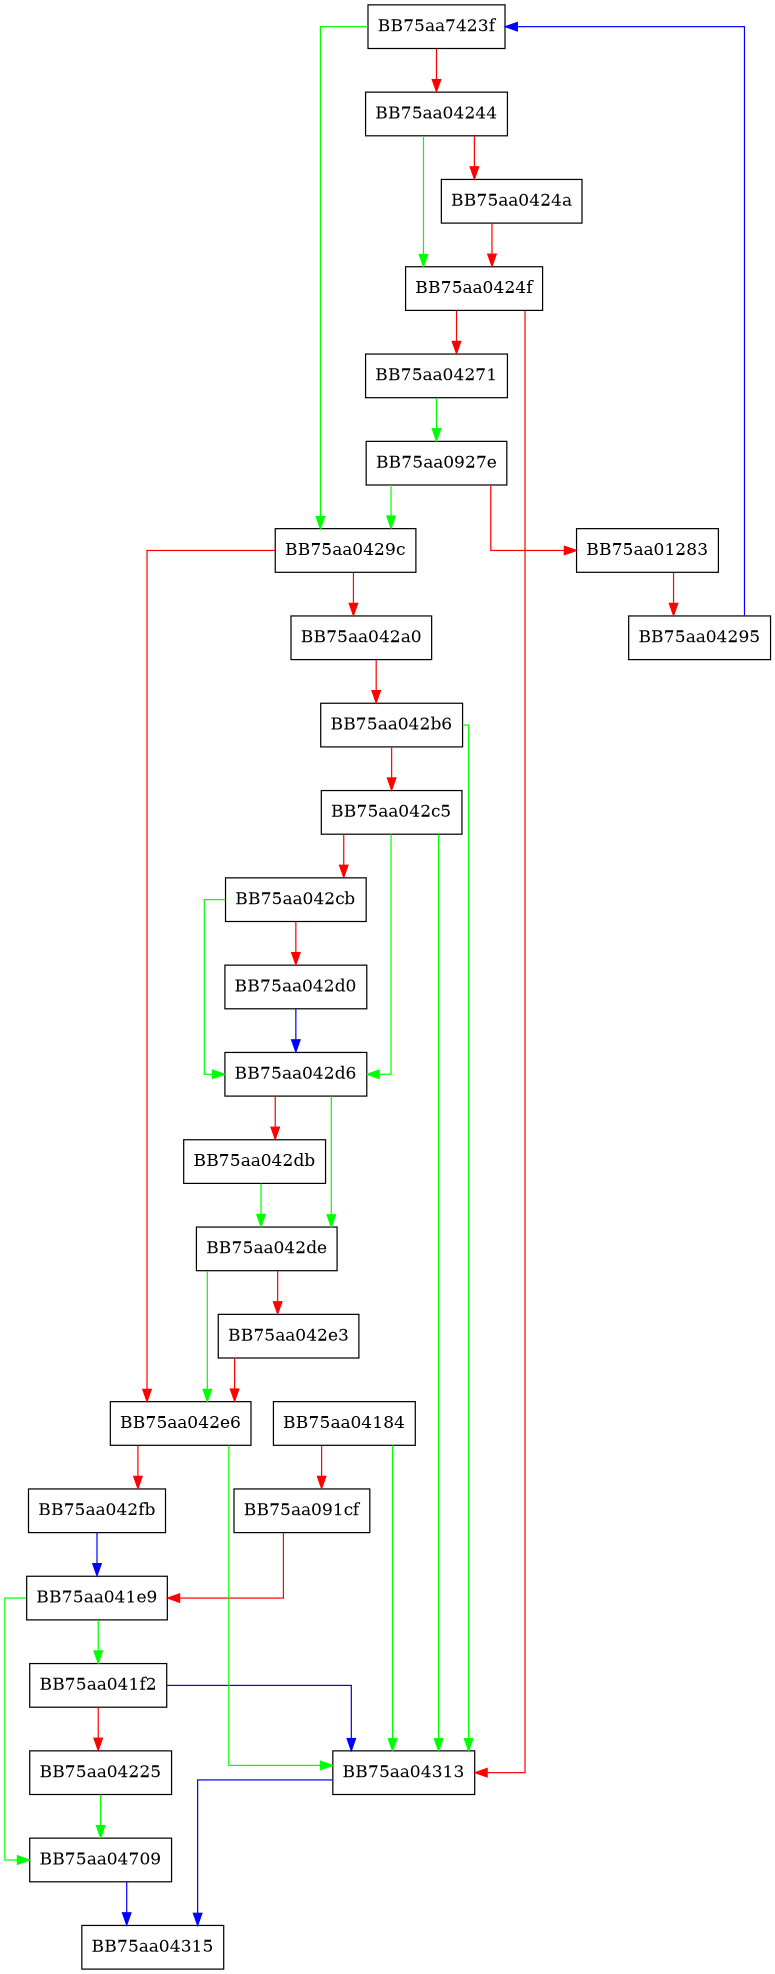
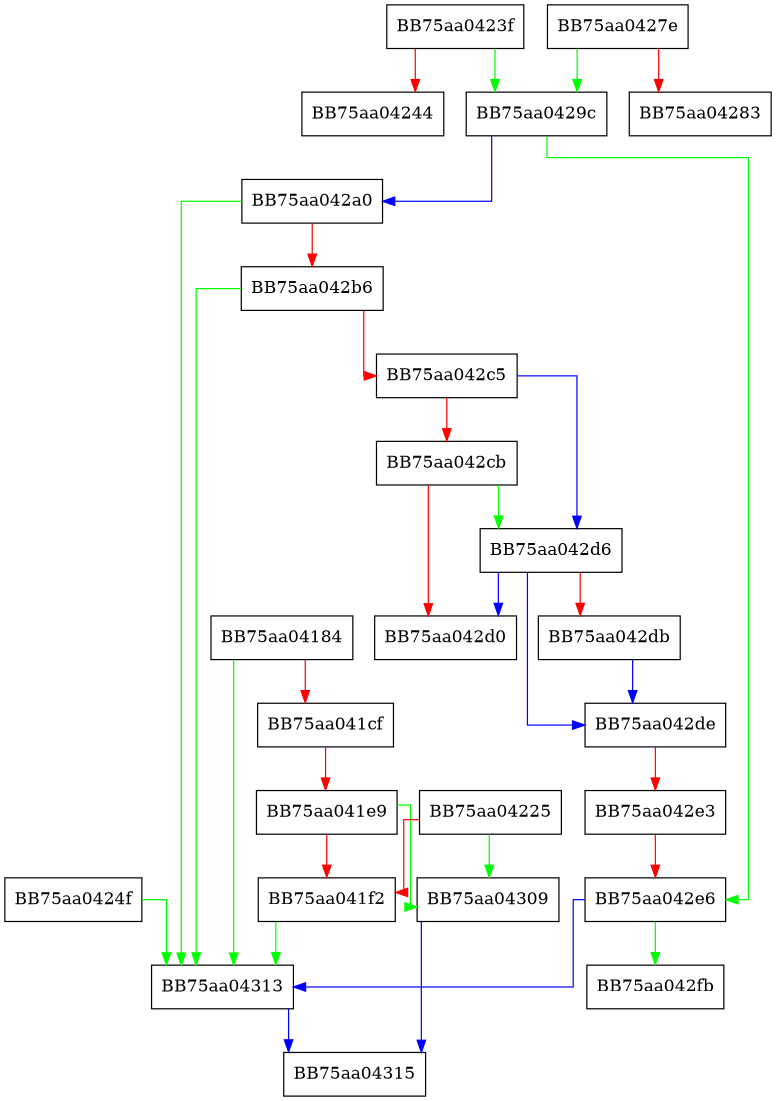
(436, 27) -> (455, 27)
(423, 195) -> none
(512, 201) -> none
(436, 376) -> none
(436, 463) -> (618, 27)
(647, 550) -> (700, 114)
(353, 588) -> (476, 201)
(700, 638) -> none
(147, 906) -> (748, 423)
(391, 960) -> (577, 416)
(296, 1024) -> (498, 588)
(525, 1061) -> (166, 914)
(331, 1156) -> (527, 671)
(261, 1199) -> (633, 675)
(439, 1286) -> (181, 547)
(207, 1330) -> none
(138, 1461) -> (655, 937)
(302, 1511) -> (326, 725)
(97, 1548) -> none
(98, 1636) -> (327, 850)
(229, 1651) -> (489, 987)
(286, 1685) -> (276, 937)
(98, 1723) -> (404, 849)
(101, 1860) -> (488, 900)
